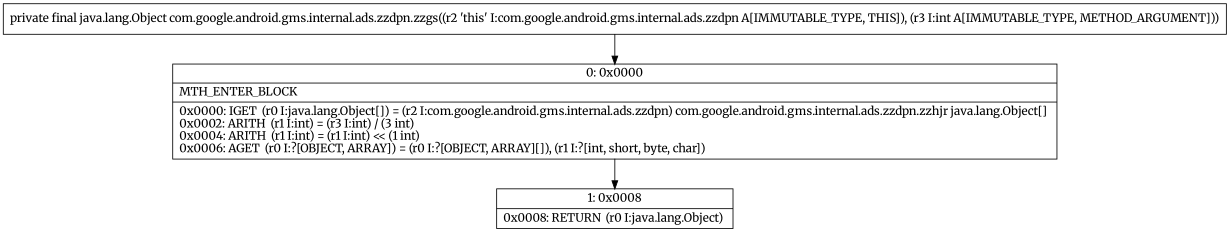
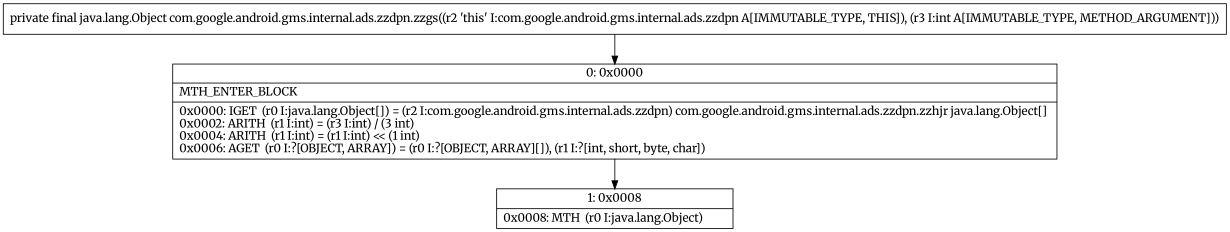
(615, 218) -> (605, 218)
